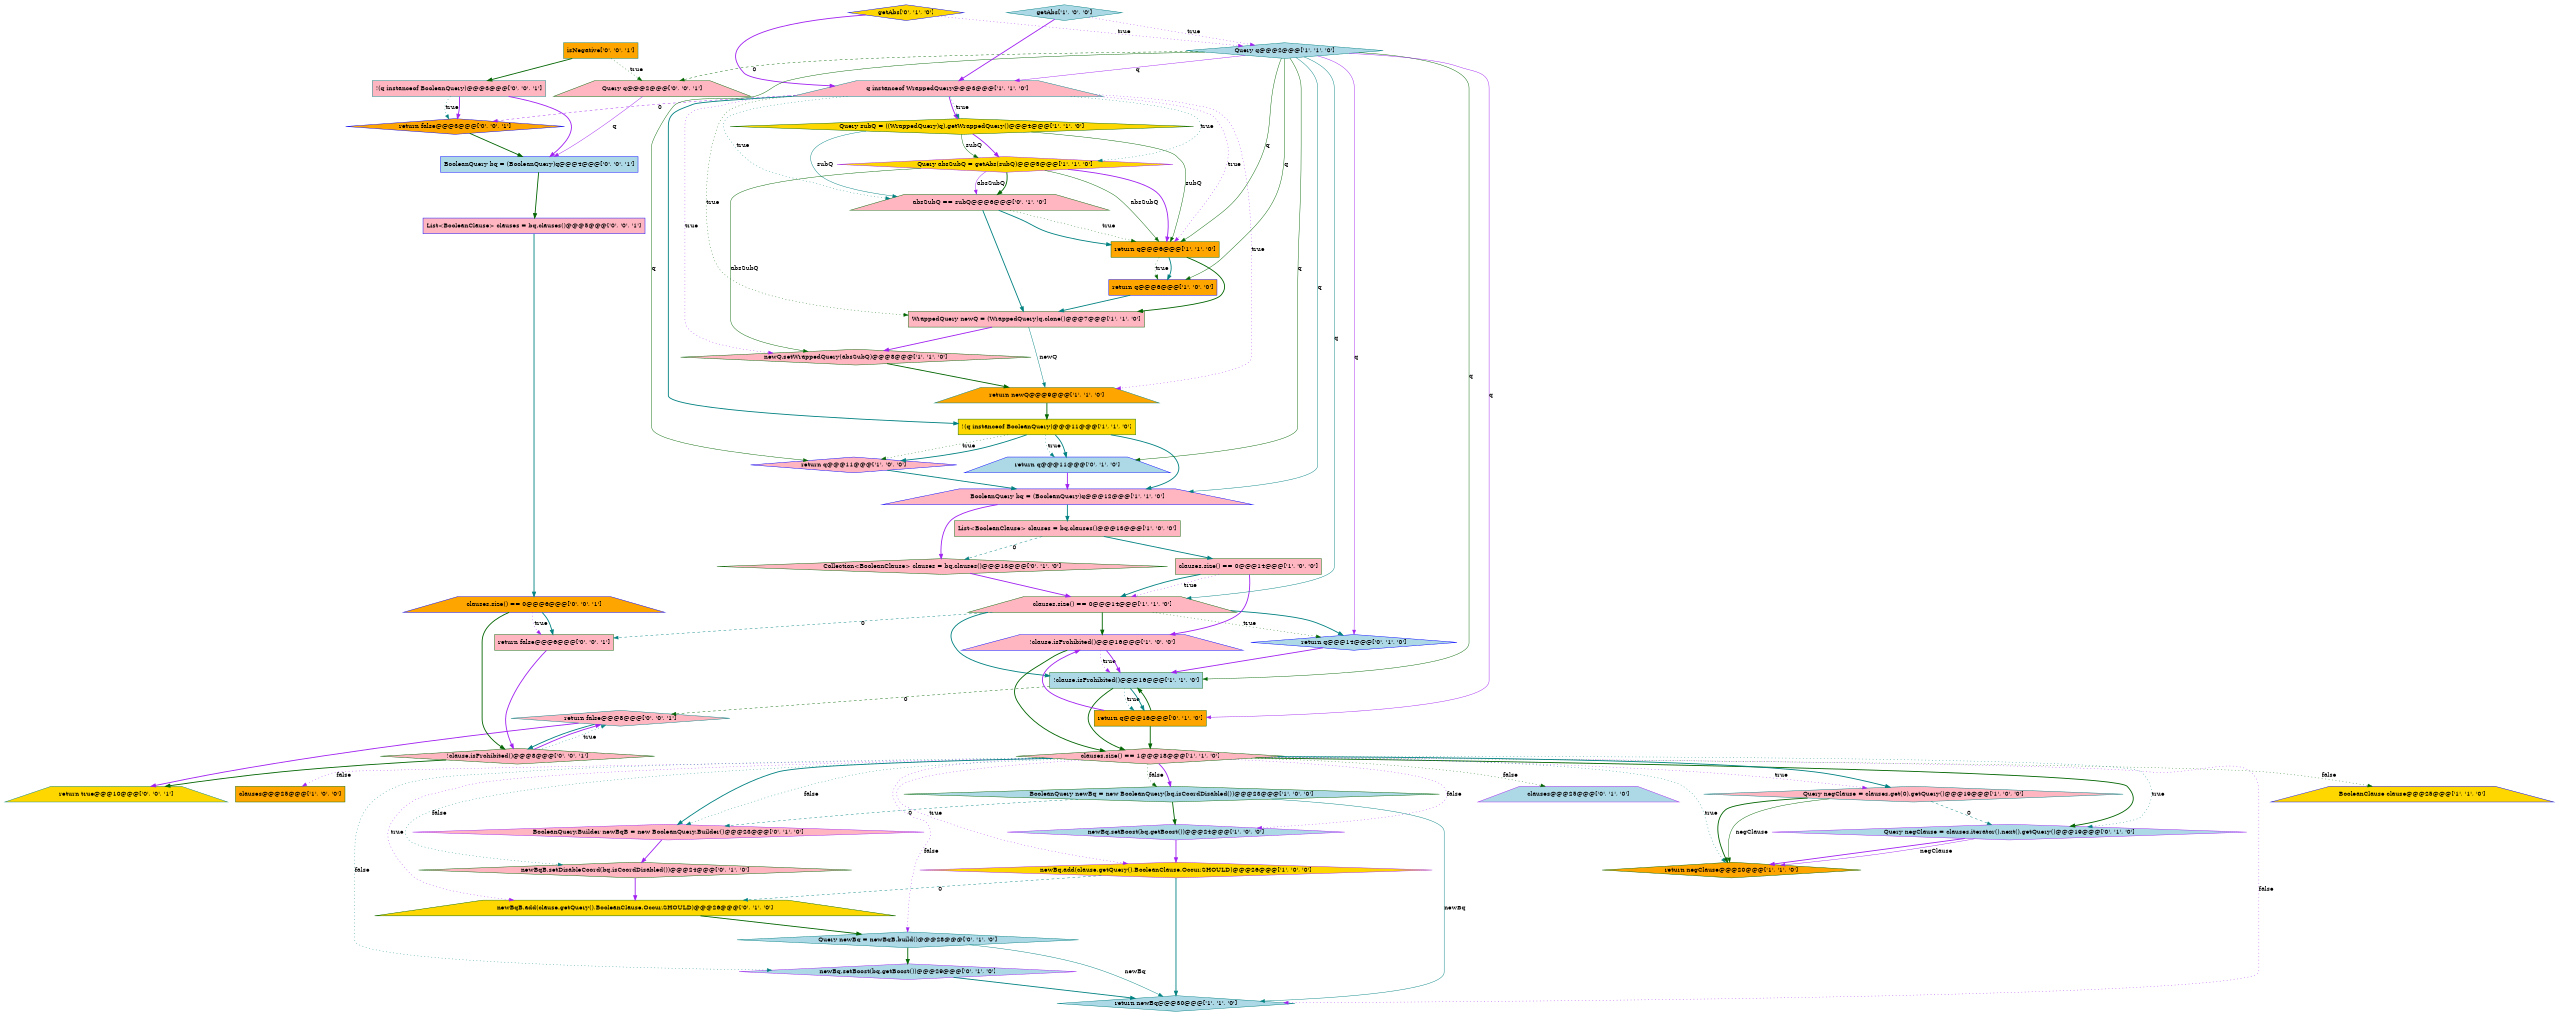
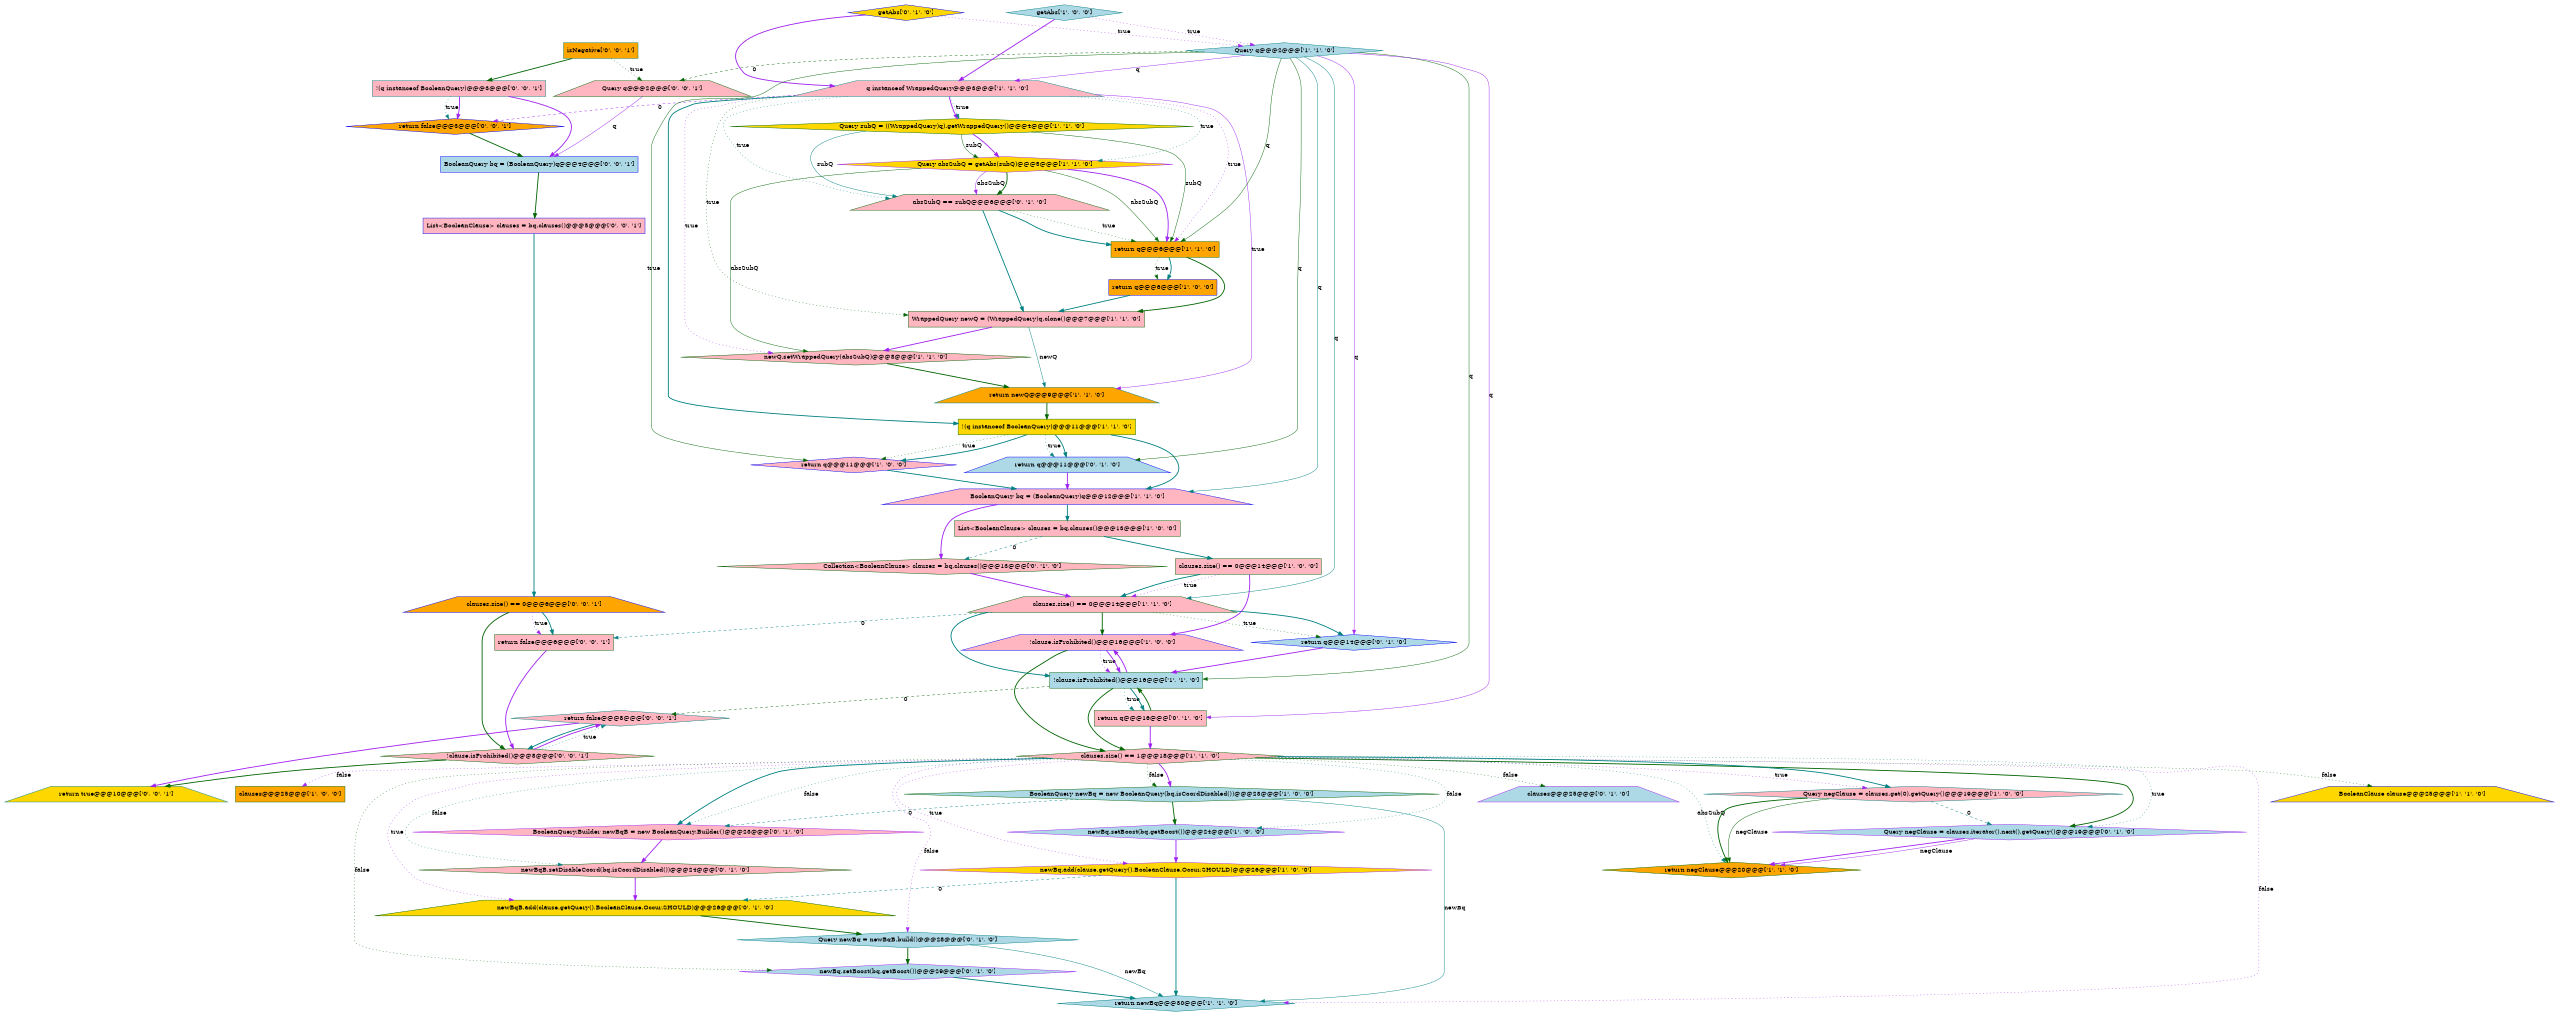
(1279, 188) -> none
(1251, 237) -> (1251, 237)
(654, 268) -> (654, 268)
(1049, 691) -> (1123, 662)
(1150, 718) -> (1150, 718)
(1150, 735) -> (1150, 735)
(426, 779) -> (426, 779)
(1438, 783) -> (1438, 783)
(1711, 813) -> (1711, 813)
